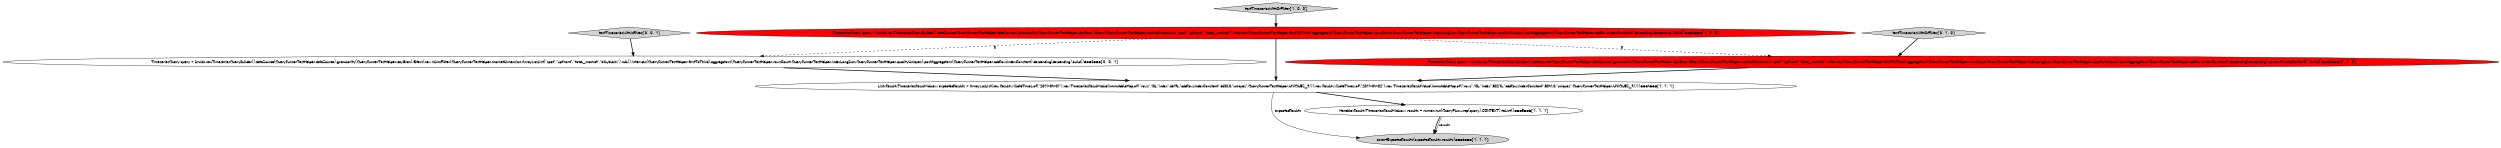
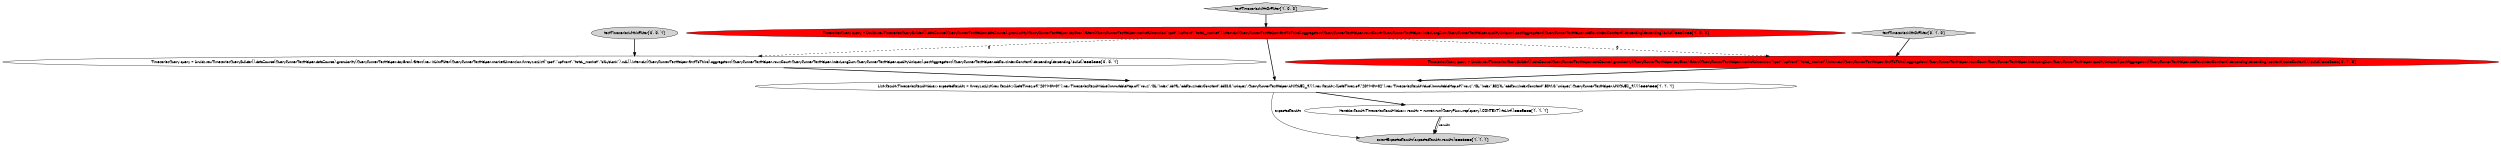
(629, 33) -> (635, 33)
